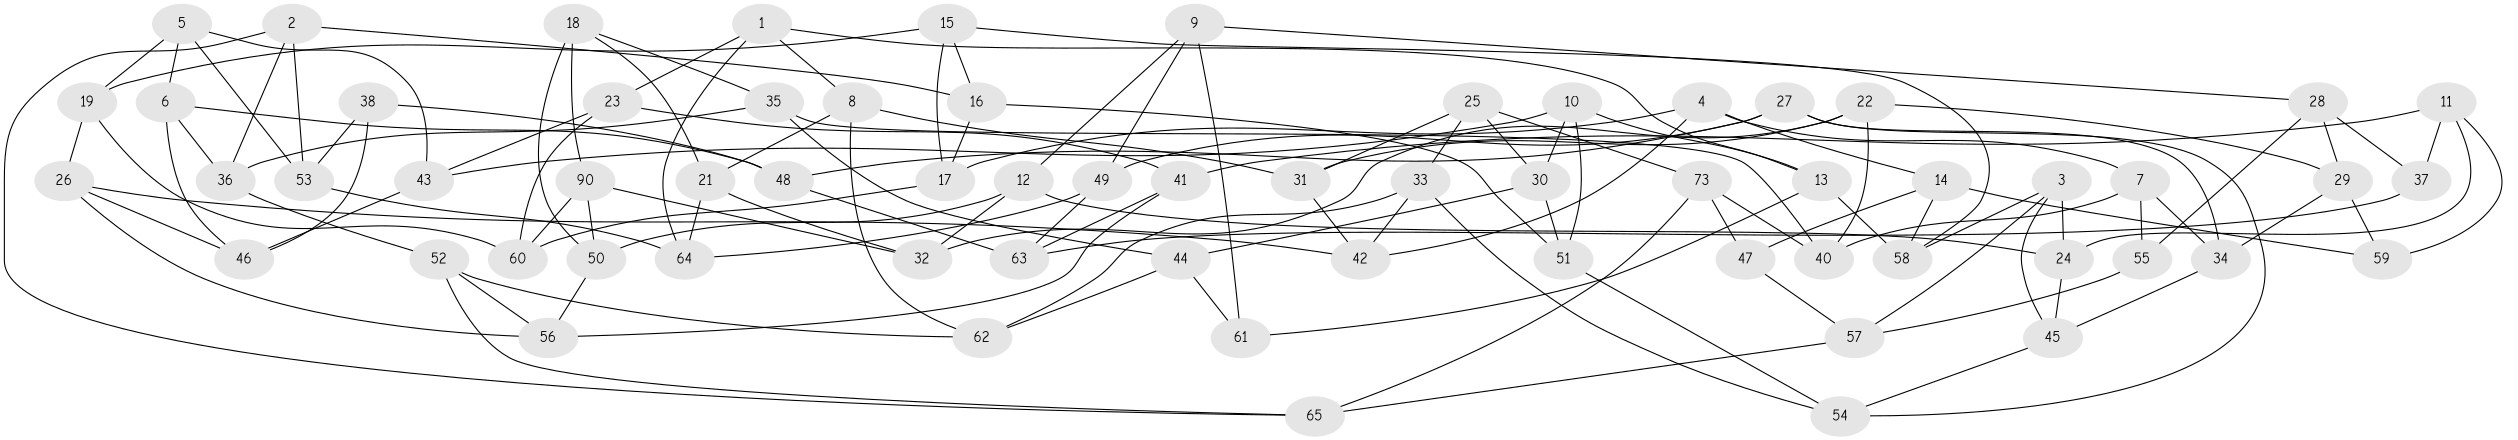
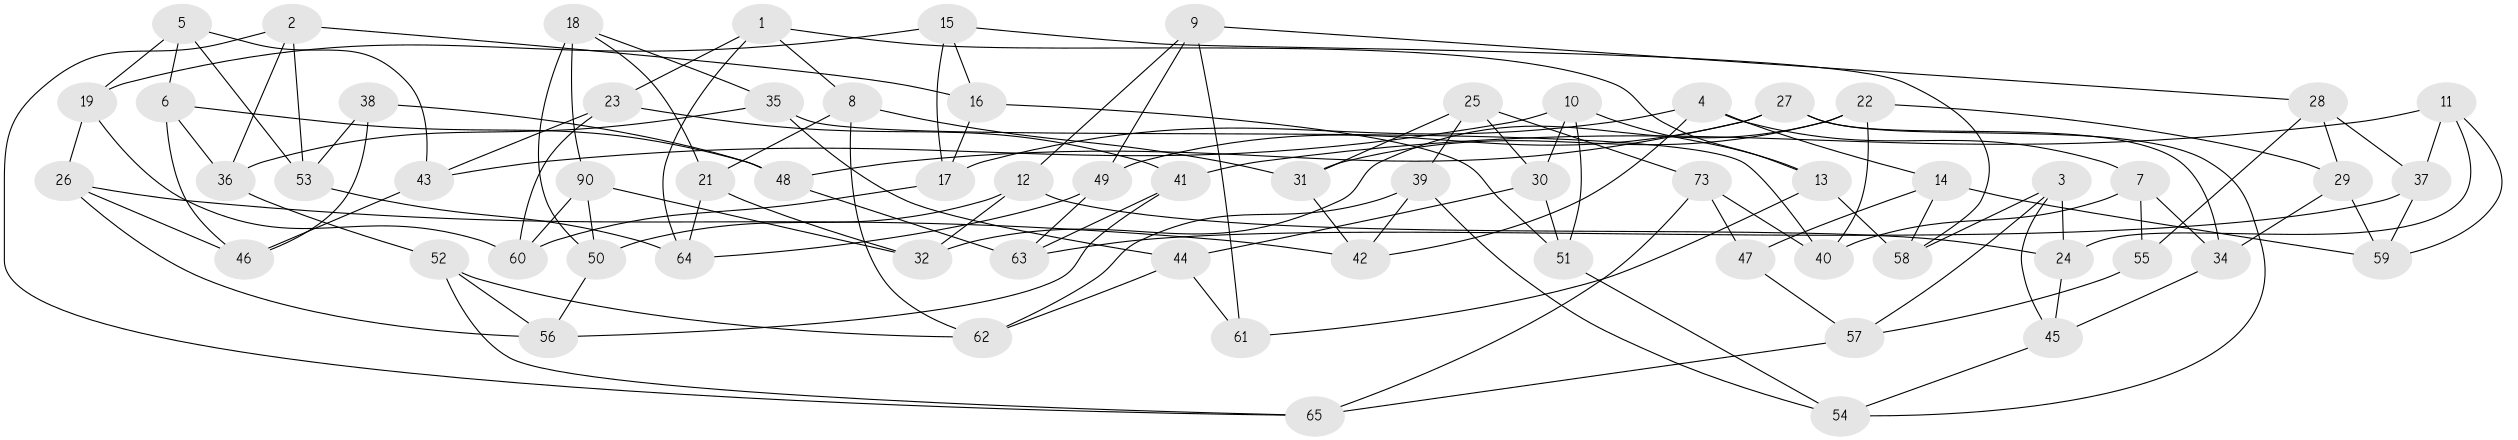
(1421, 181) -> (1421, 181)
none -> (2402, 219)
